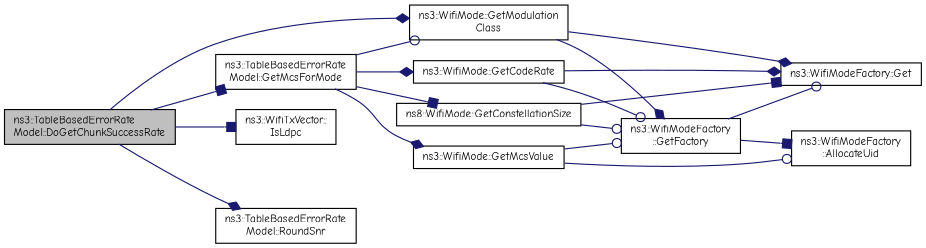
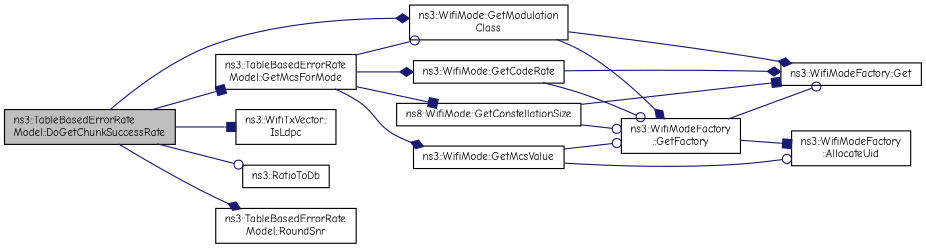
none -> (286, 176)
